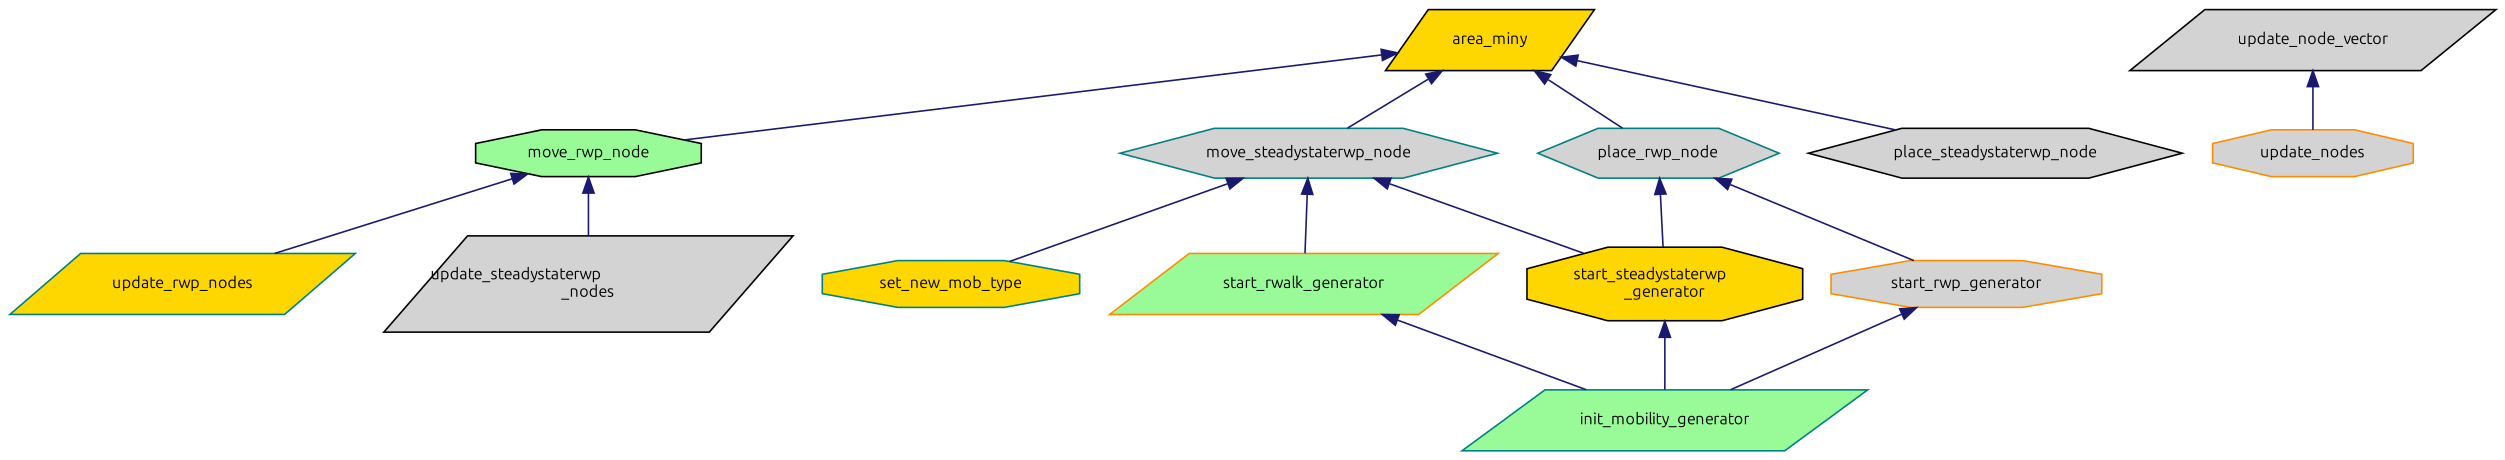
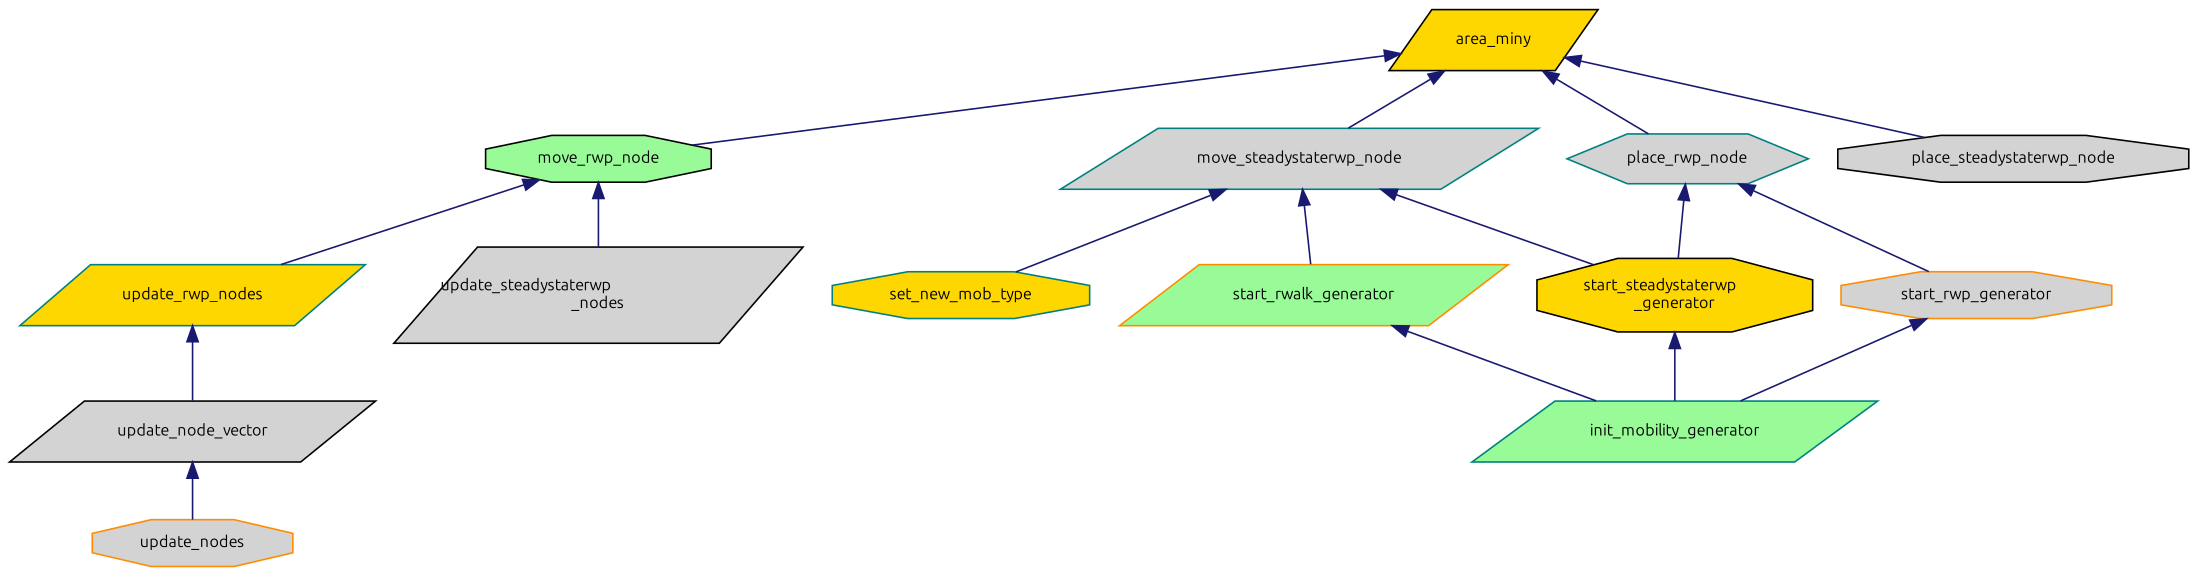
(1309, 153) -> (1299, 159)
(1995, 153) -> (2013, 159)
none -> (193, 371)
